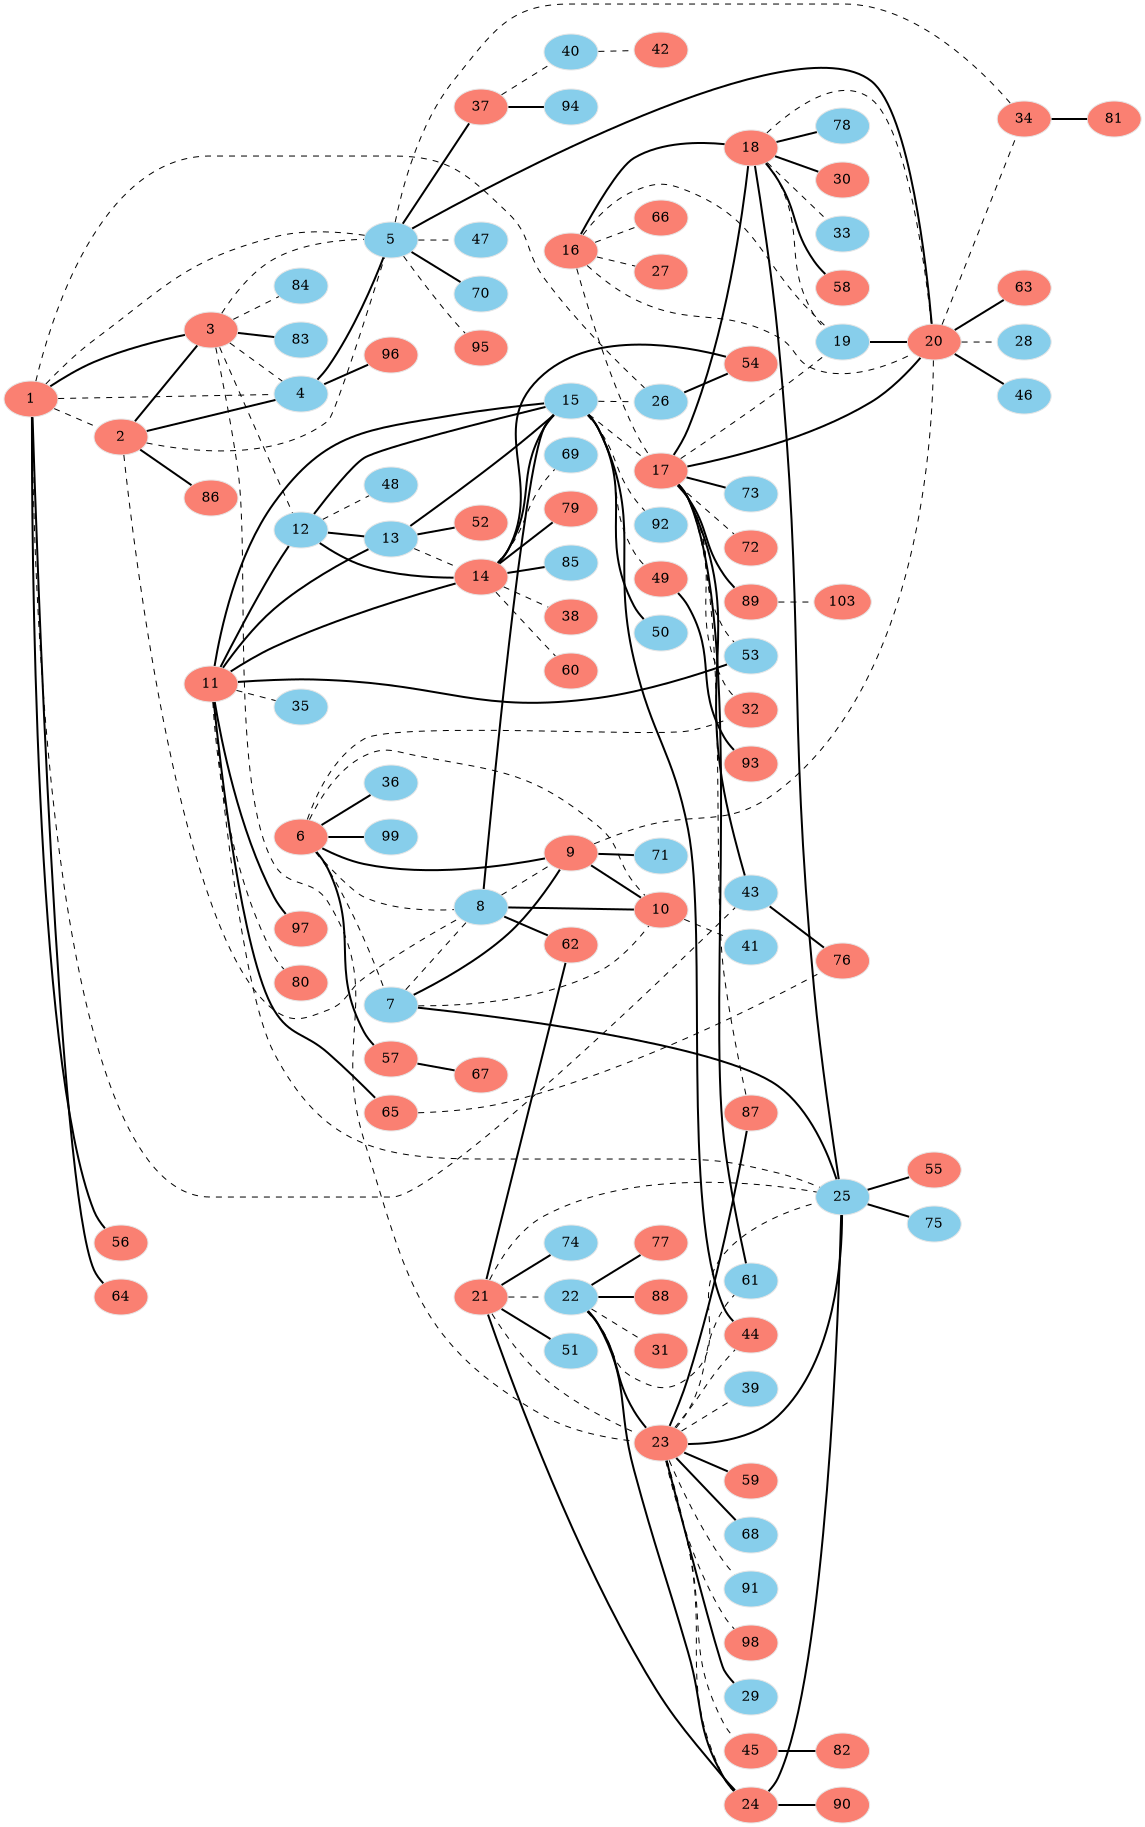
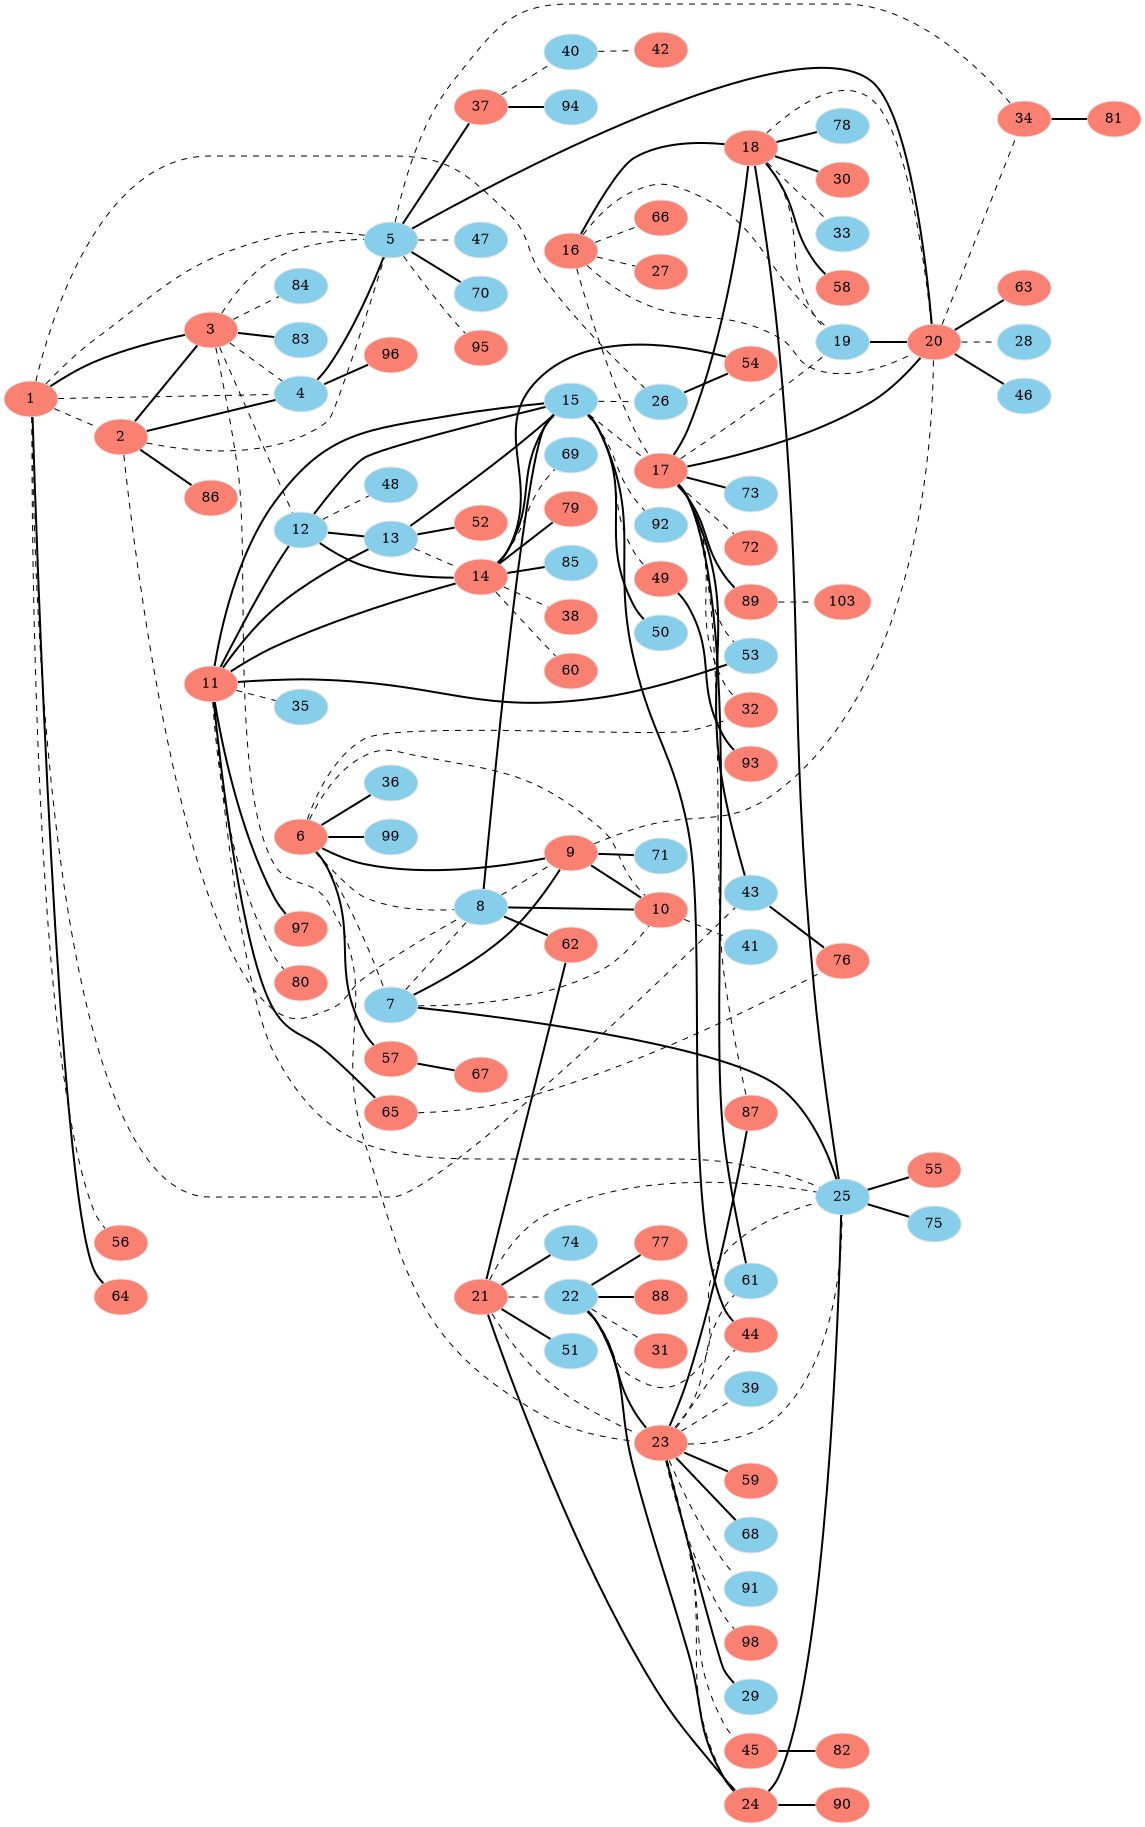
(42, 826) -> (42, 826)
(812, 1367) -> (812, 1367)
